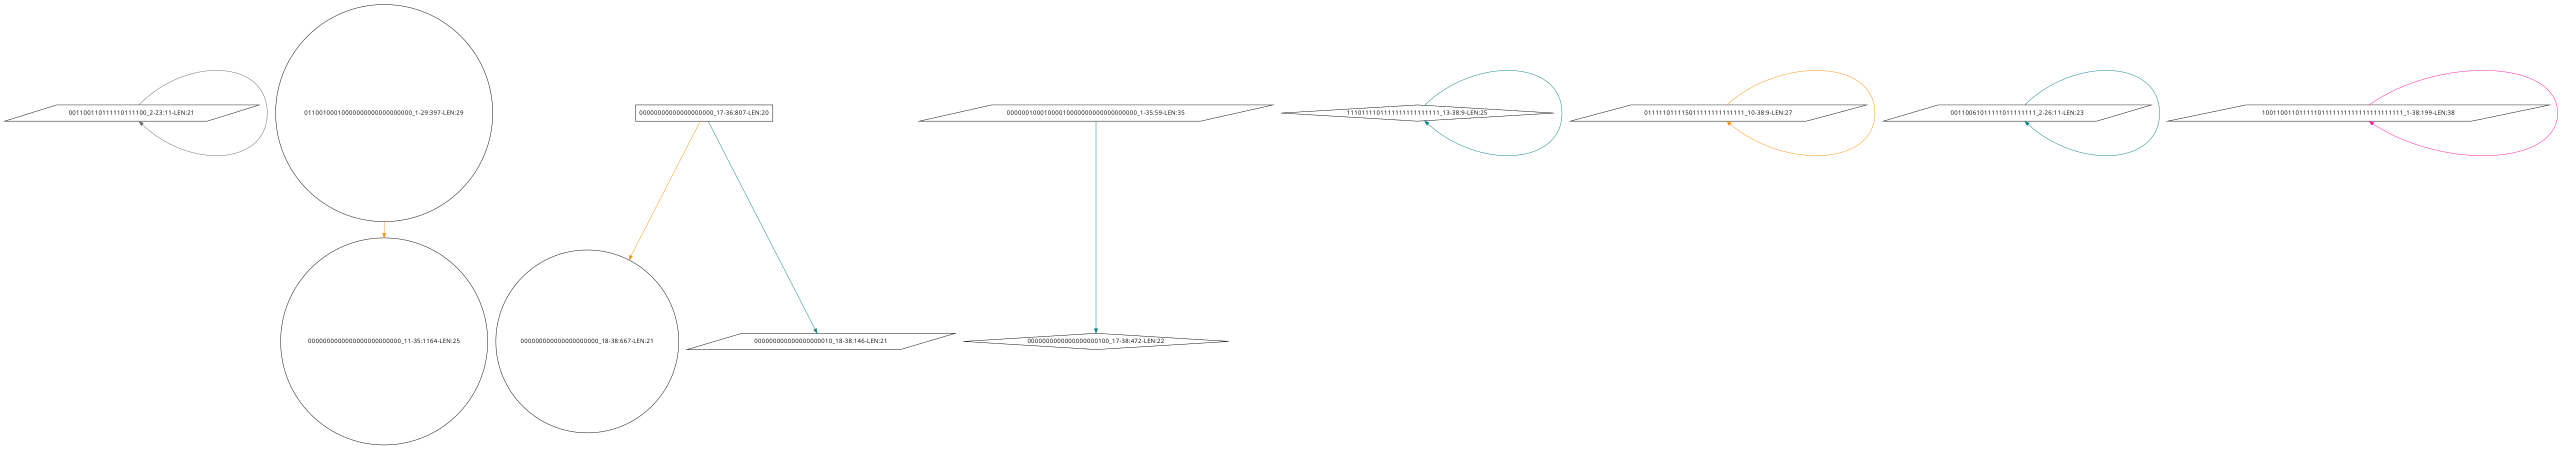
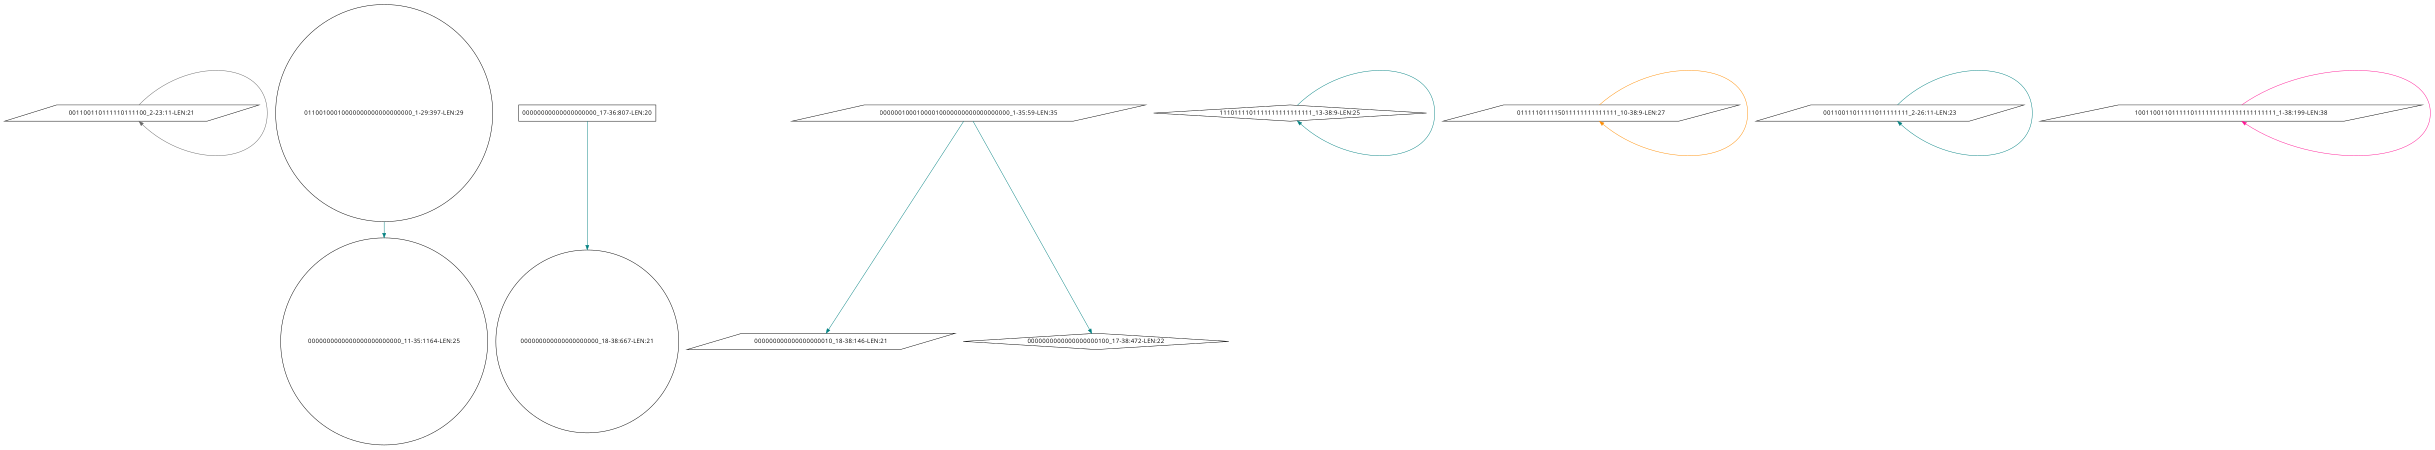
(2017, 113) -> (1890, 113)
(666, 189) -> (587, 183)
(762, 225) -> (896, 225)
(384, 227) -> (384, 227)
